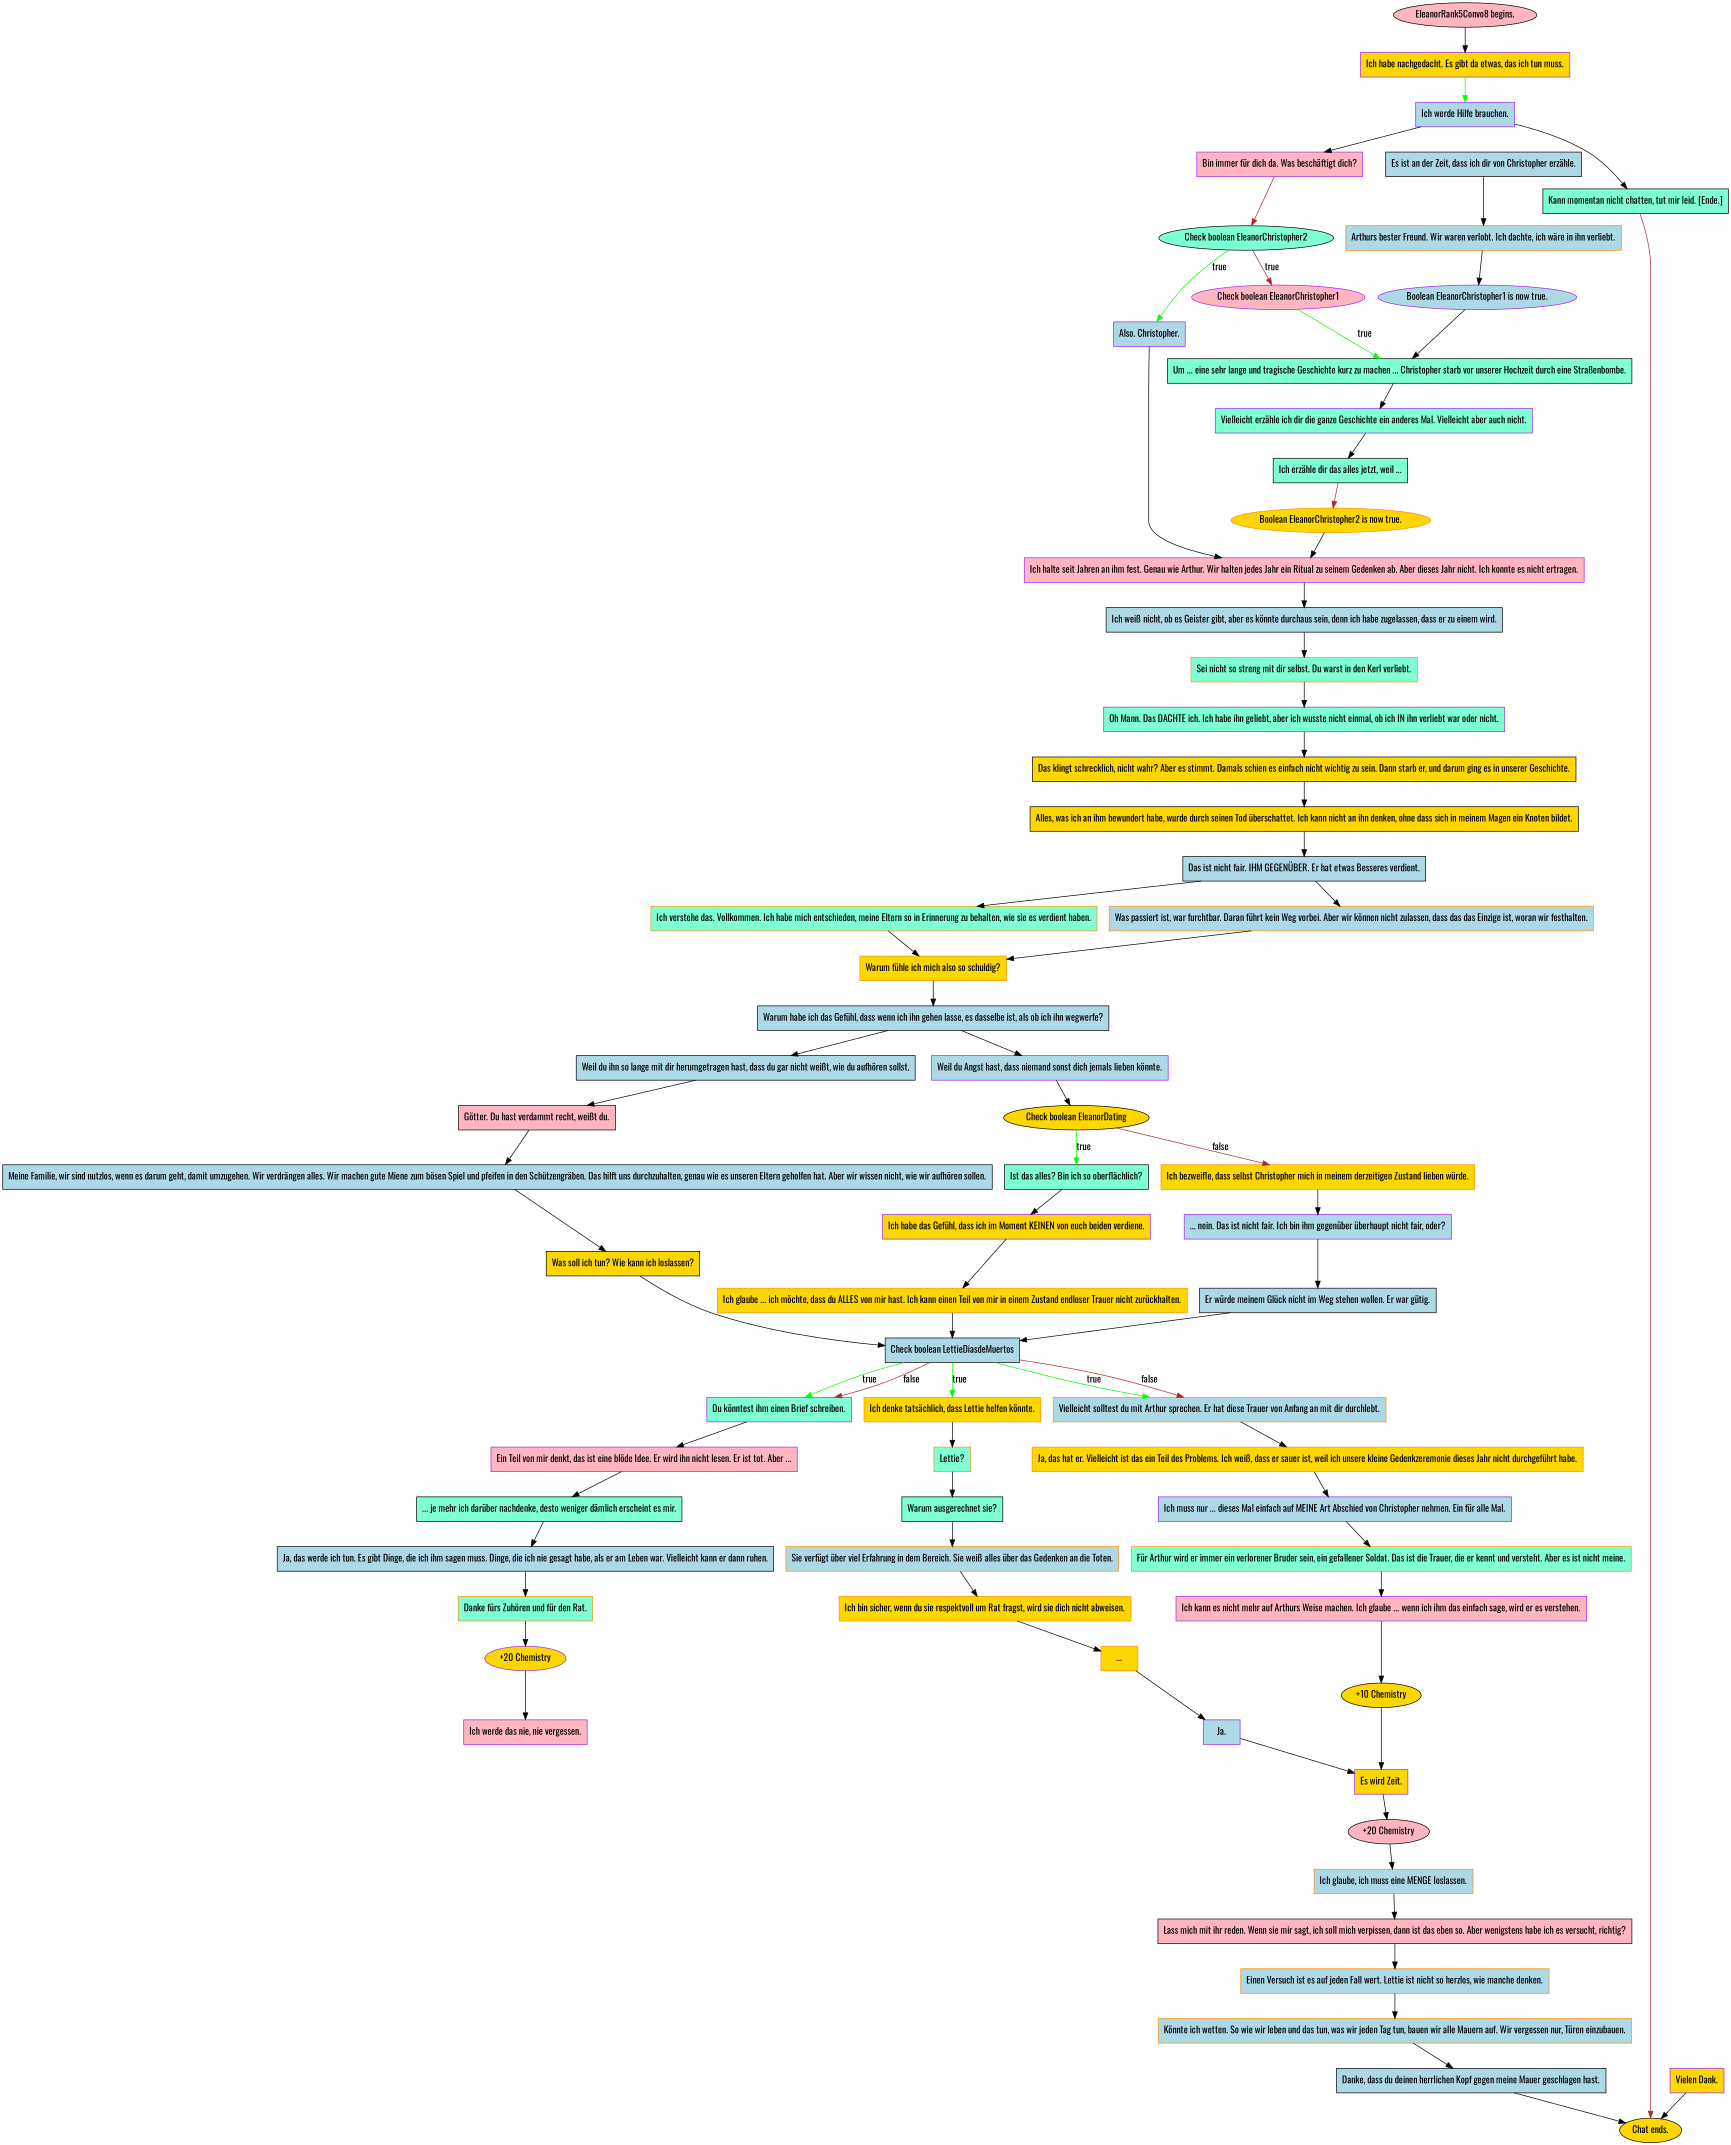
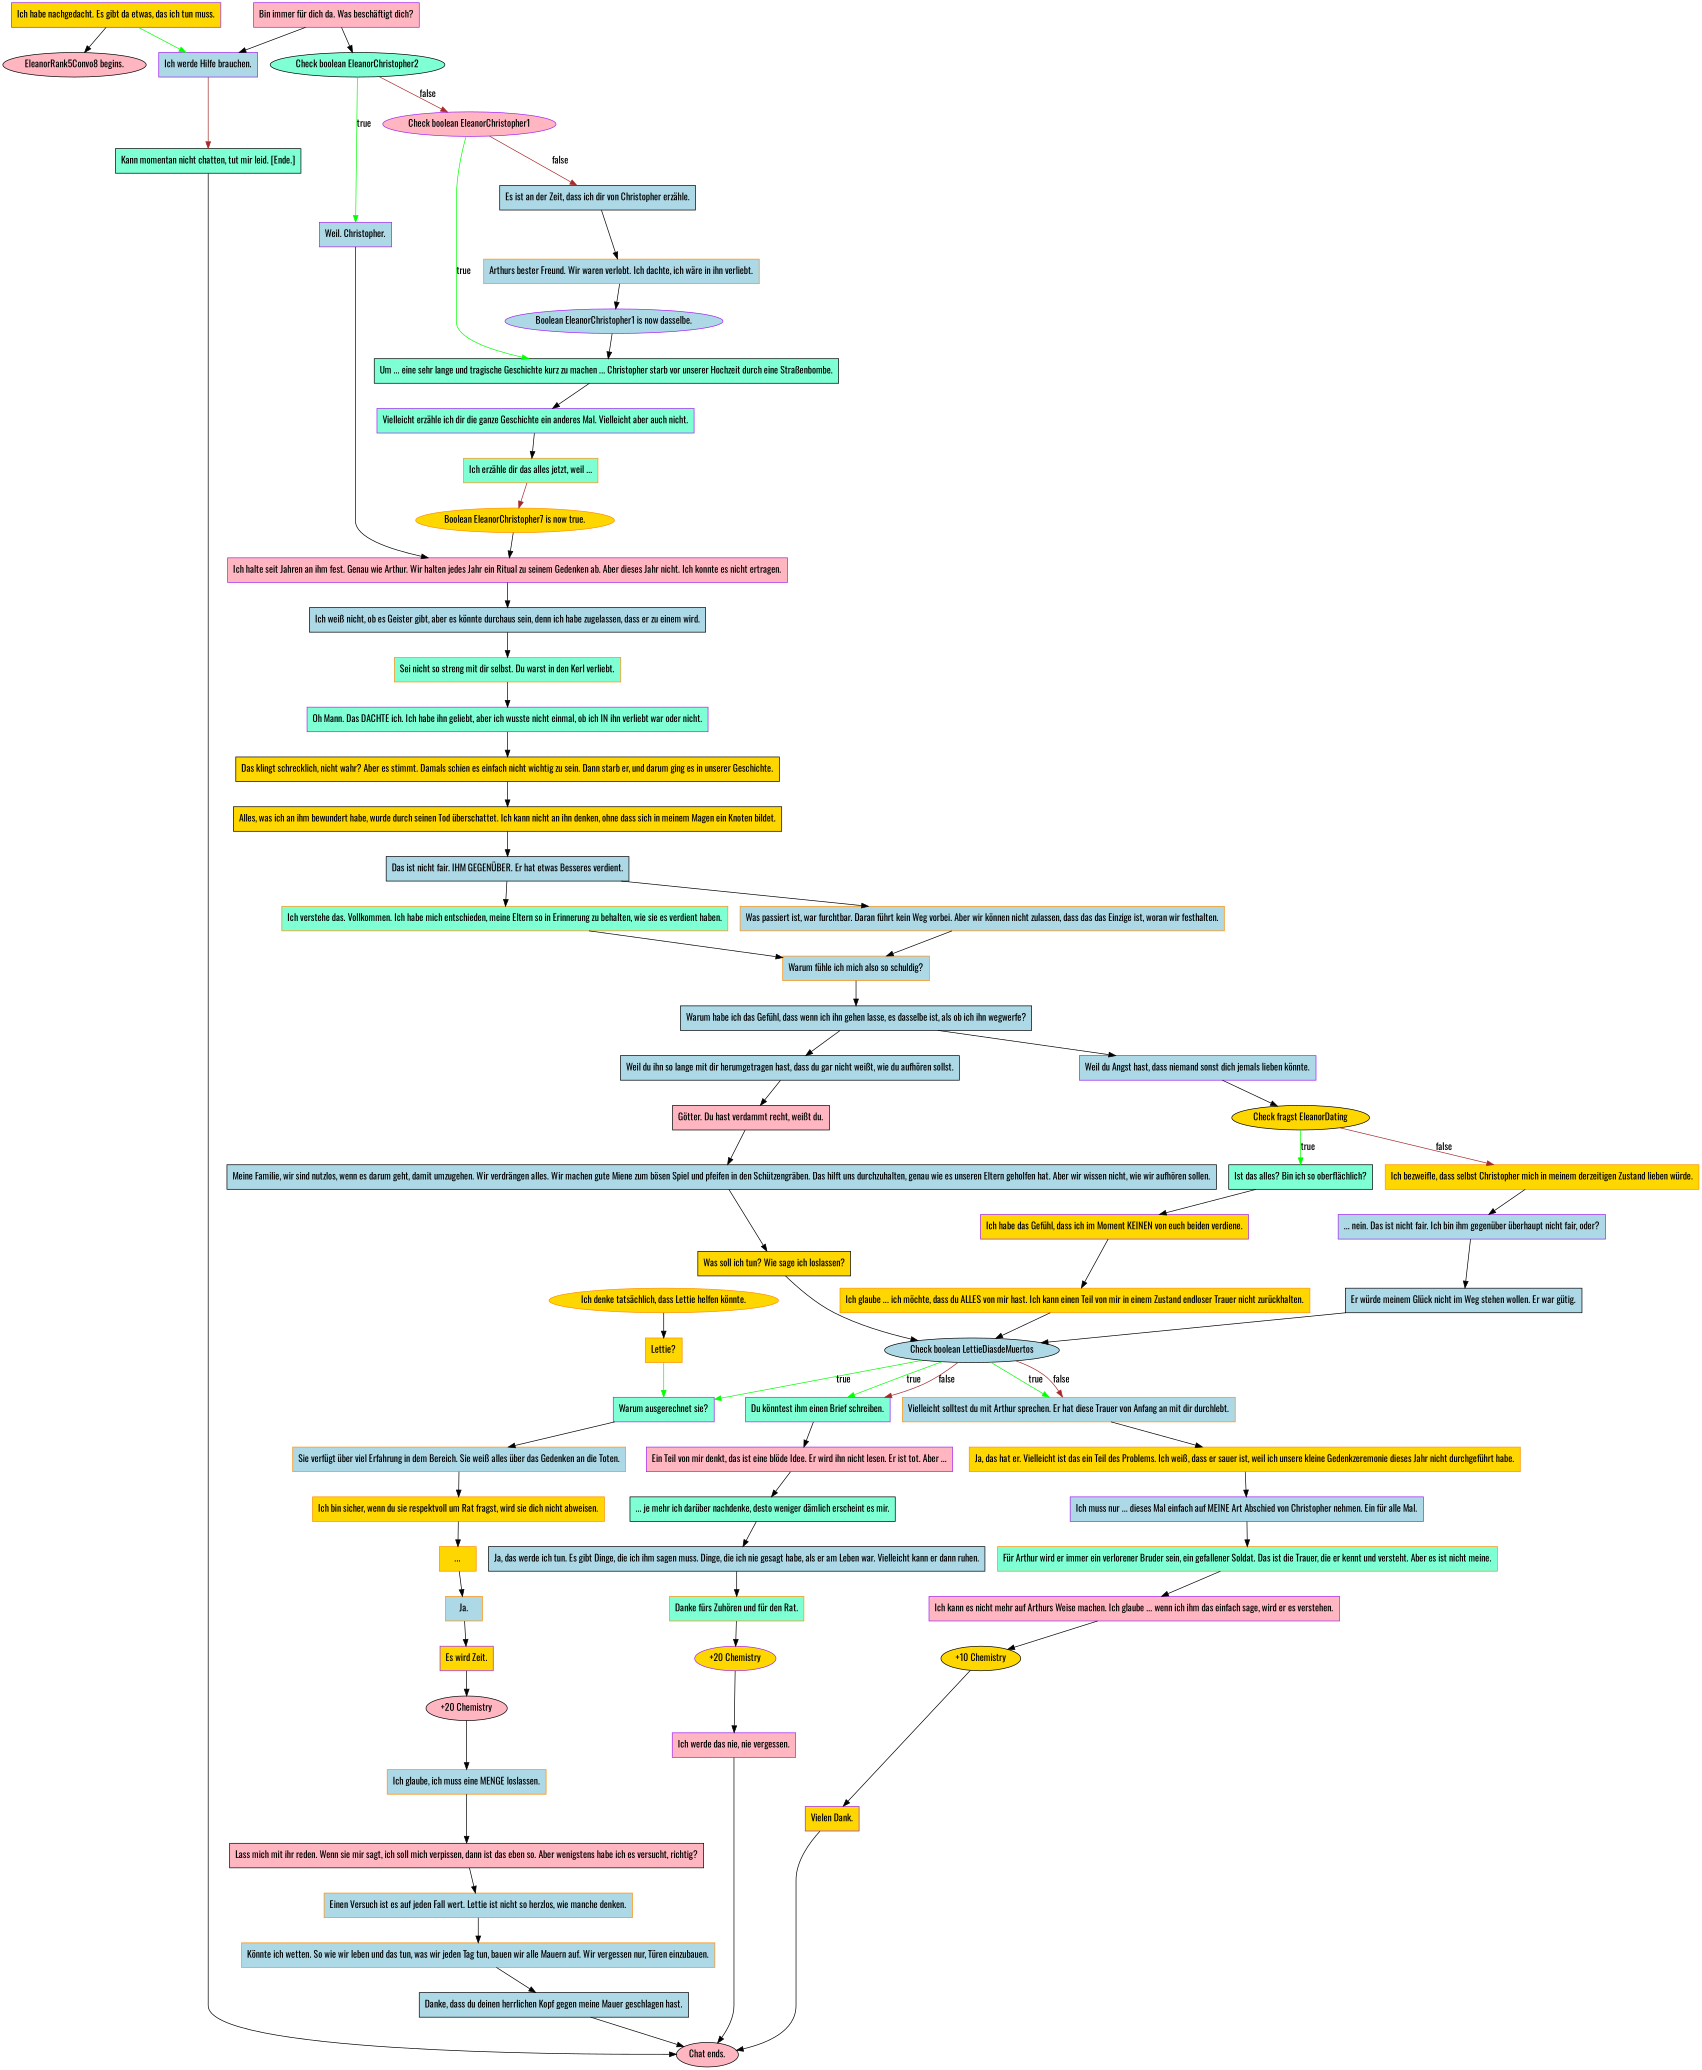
(1465, 37) -> (98, 37)
(1376, 139) -> (276, 39)
(1574, 145) -> (208, 109)
none -> (530, 159)
(1264, 198) -> (346, 37)
(1272, 268) -> (428, 94)
(1477, 297) -> (614, 321)
(1149, 334) -> (355, 235)
(1340, 471) -> (531, 471)
(1331, 520) -> (515, 520)
(933, 968) -> (856, 968)
(1076, 1118) -> (1301, 1118)
(1651, 1162) -> (208, 1325)
(623, 1264) -> (774, 1264)
(952, 1350) -> (972, 1350)
(952, 1377) -> (821, 1379)
(952, 1410) -> (664, 1300)
(952, 1459) -> (664, 1350)
(952, 1481) -> (664, 1376)
(952, 1509) -> (664, 1410)
(1222, 1732) -> (464, 1609)
(1381, 1735) -> (909, 1736)
none -> (734, 1899)
(1651, 2130) -> (707, 2055)
